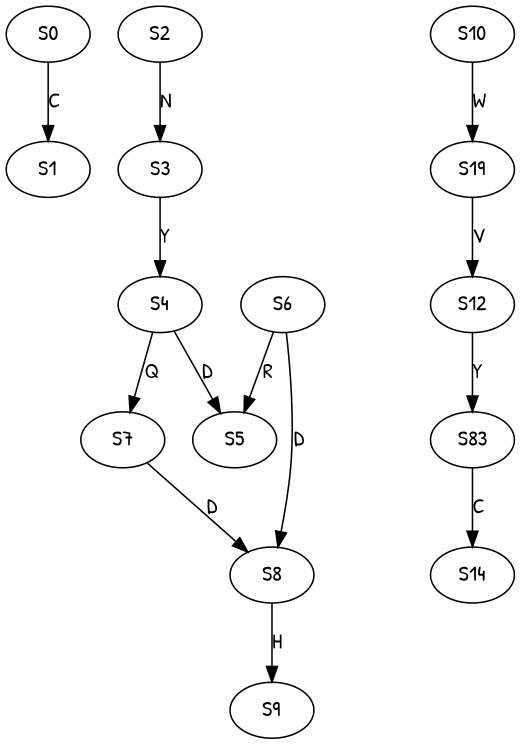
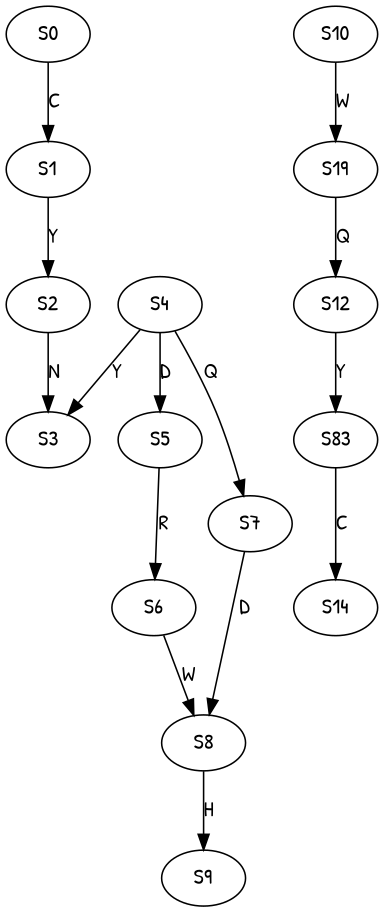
none -> (48, 229)
(160, 229) -> (109, 366)
(479, 237) -> (343, 237)
(261, 365) -> (157, 516)
(299, 440) -> (189, 675)
